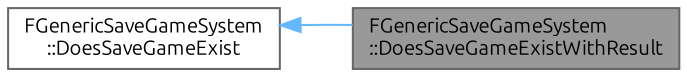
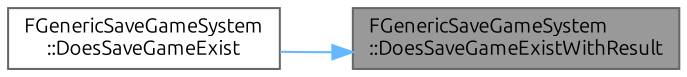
(327, 25) -> (306, 52)
